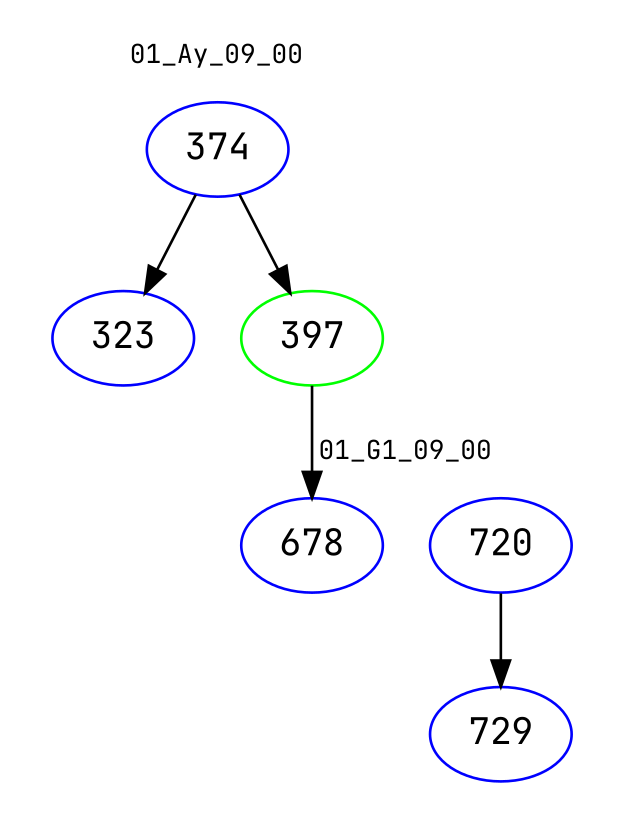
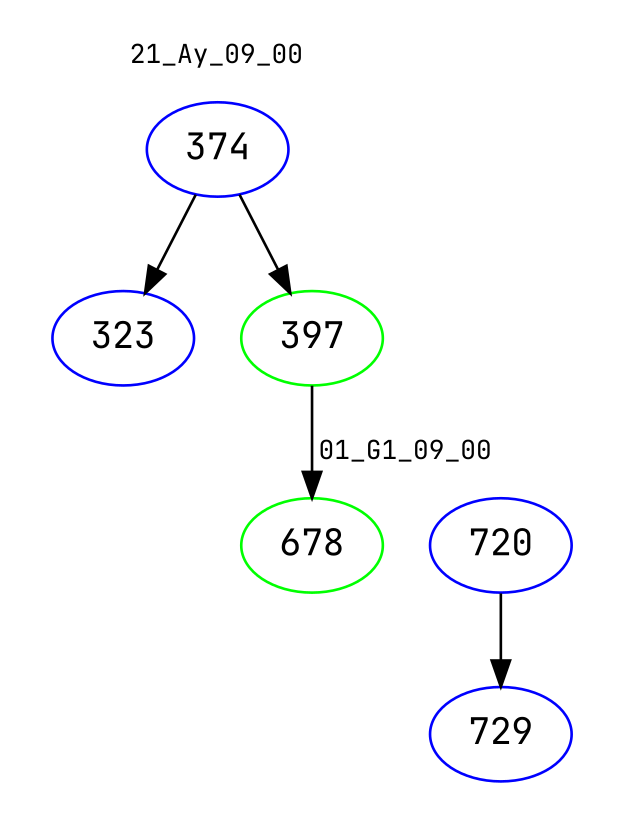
(218, 56) -> (218, 56)
(312, 545) -> (312, 545)
